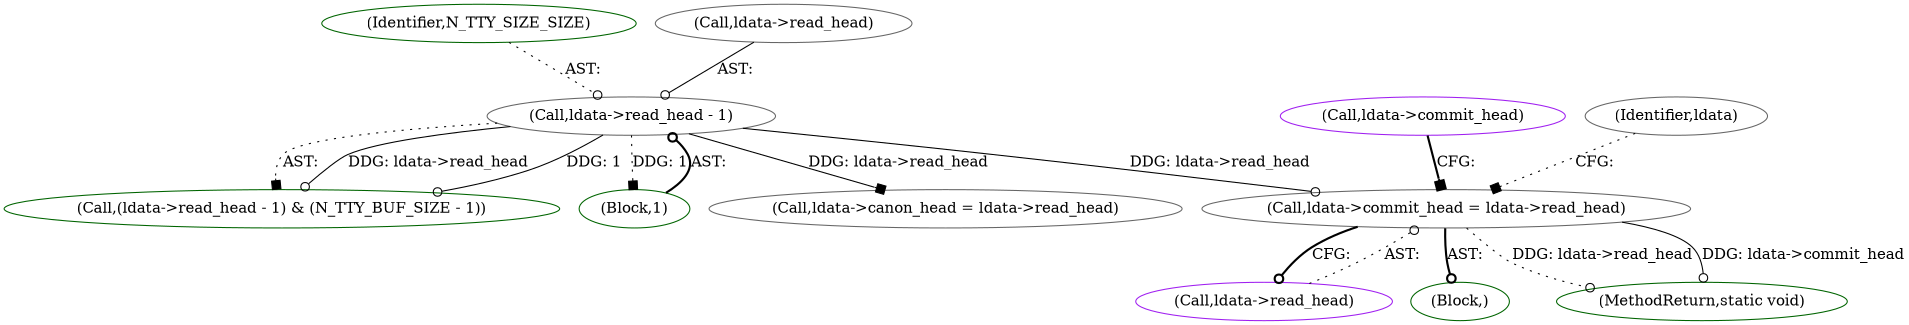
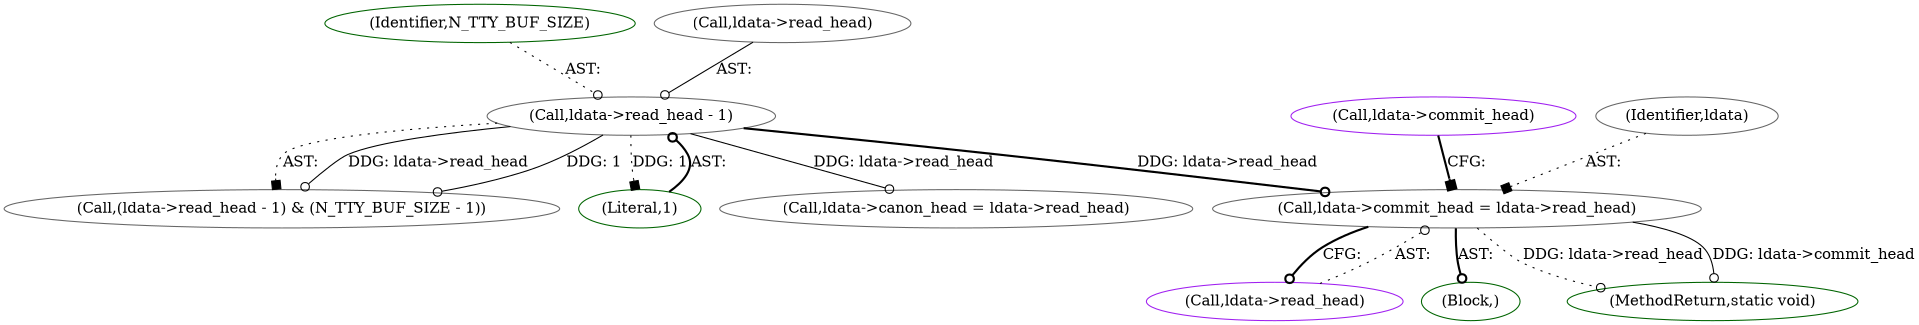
(479, 23) -> (480, 23)
(1027, 158) -> (1032, 158)
(782, 160) -> (788, 161)
(1597, 162) -> (1606, 162)
(282, 209) -> (282, 209)
(635, 209) -> (640, 209)
